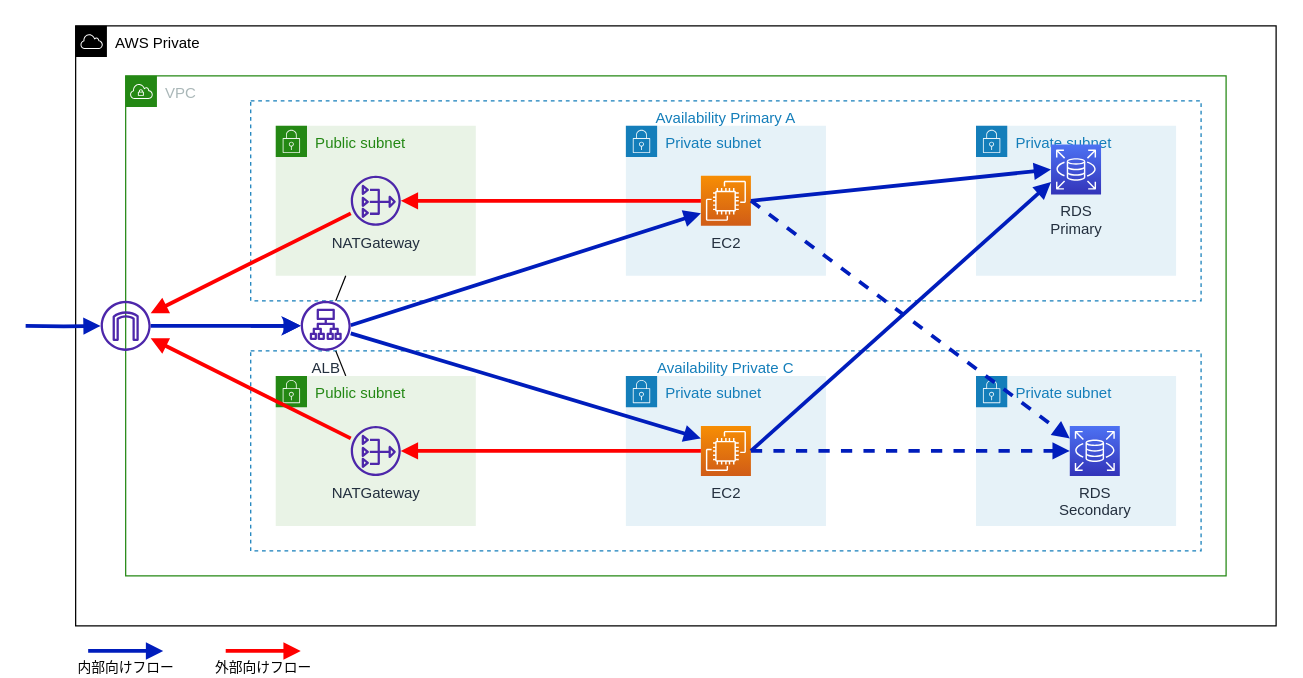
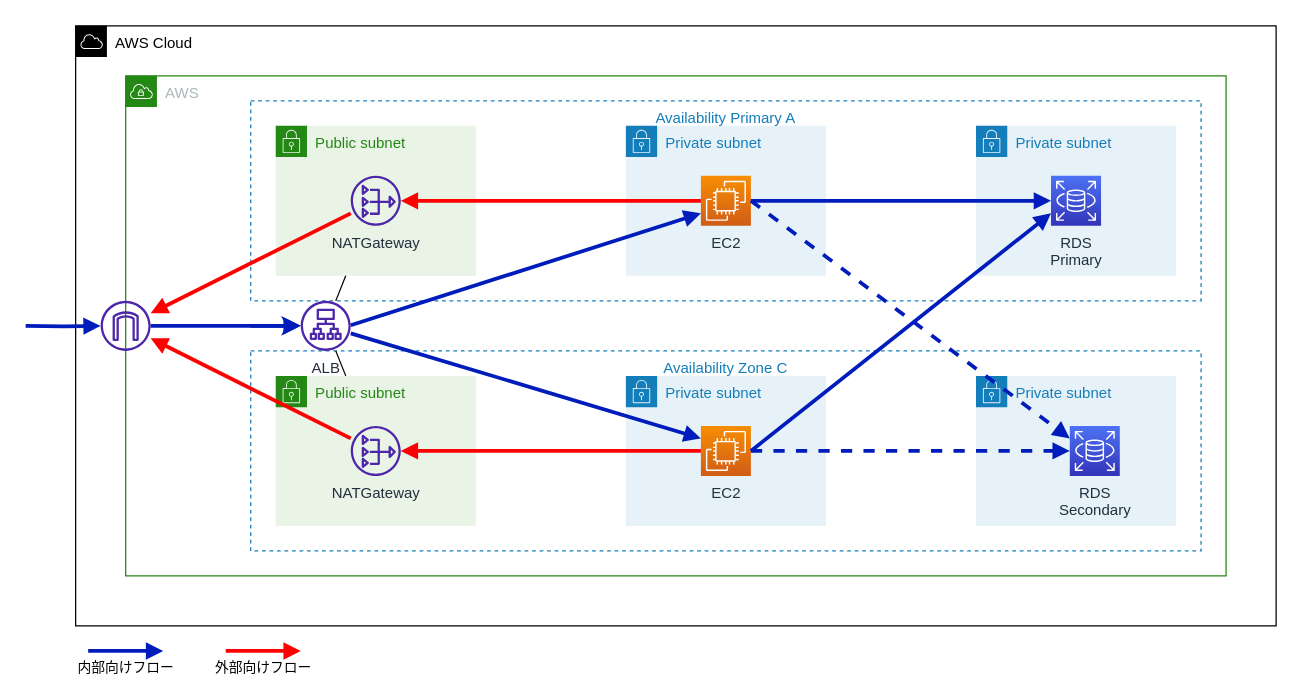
(158, 43) -> (150, 43)
(178, 93) -> (178, 93)
(1076, 169) -> (1076, 201)
(725, 368) -> (725, 368)
